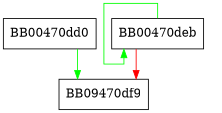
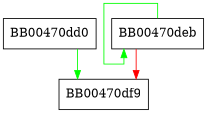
(104, 94) -> (104, 94)
